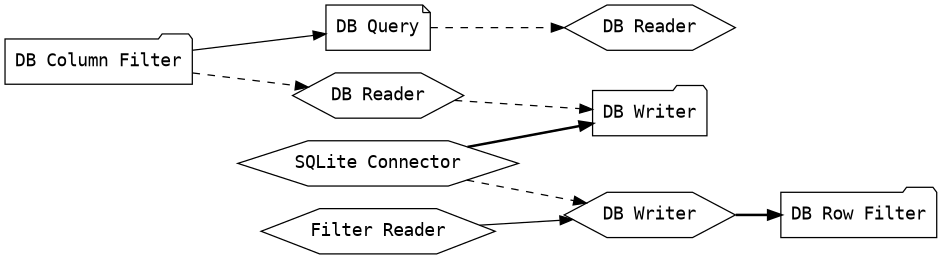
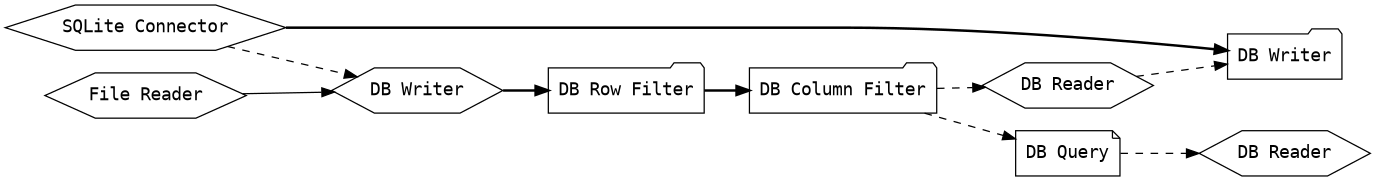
(253, 43) -> (964, 124)
none -> (720, 90)
(378, 231) -> (146, 96)
